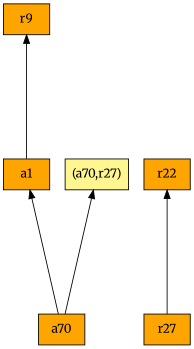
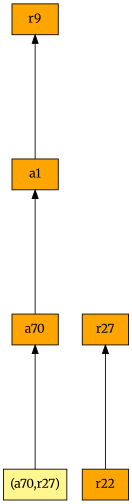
(78, 256) -> (35, 411)
(167, 256) -> (105, 411)
